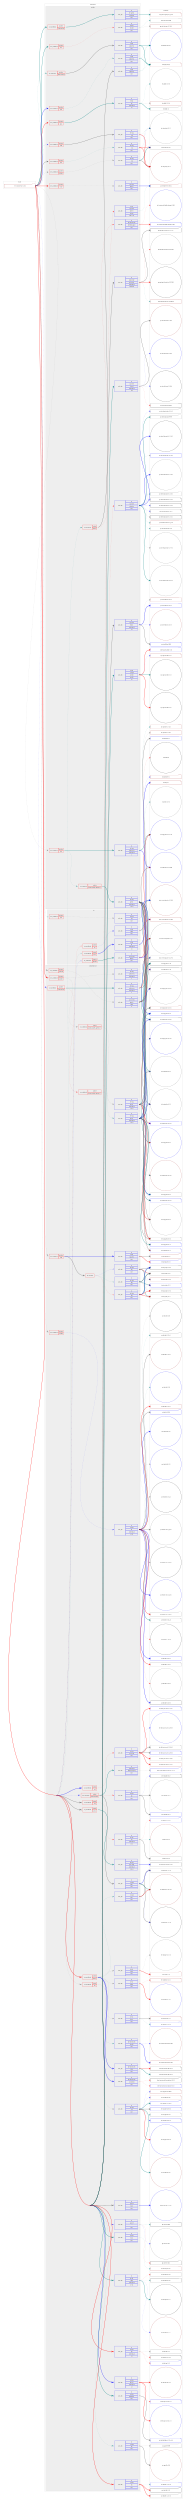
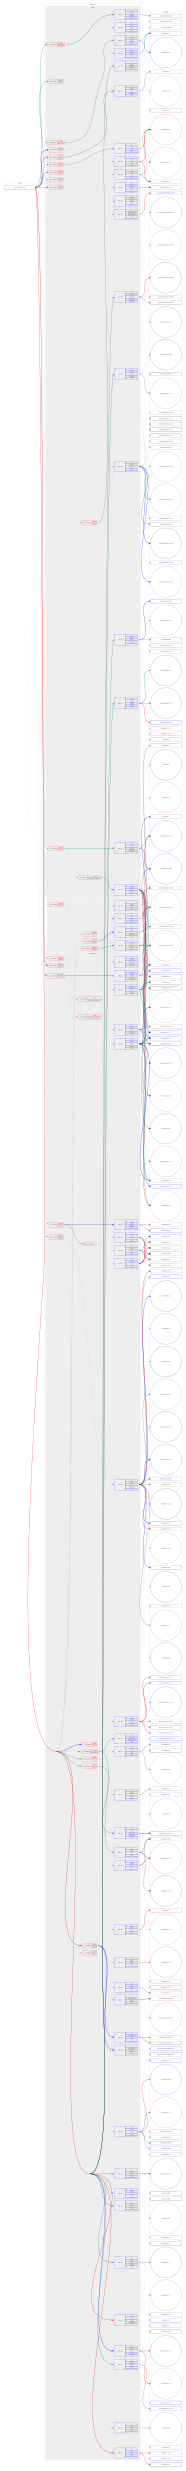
(166, 1071) -> none
